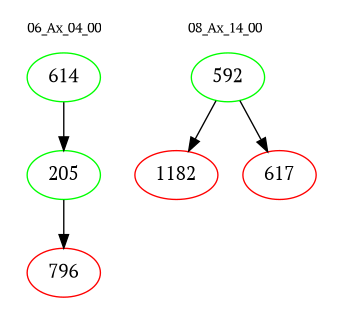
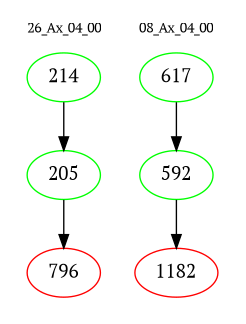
(64, 29) -> (64, 29)
(225, 29) -> (176, 29)
(64, 77) -> (64, 77)
(250, 120) -> (176, 120)
(280, 175) -> (176, 77)
